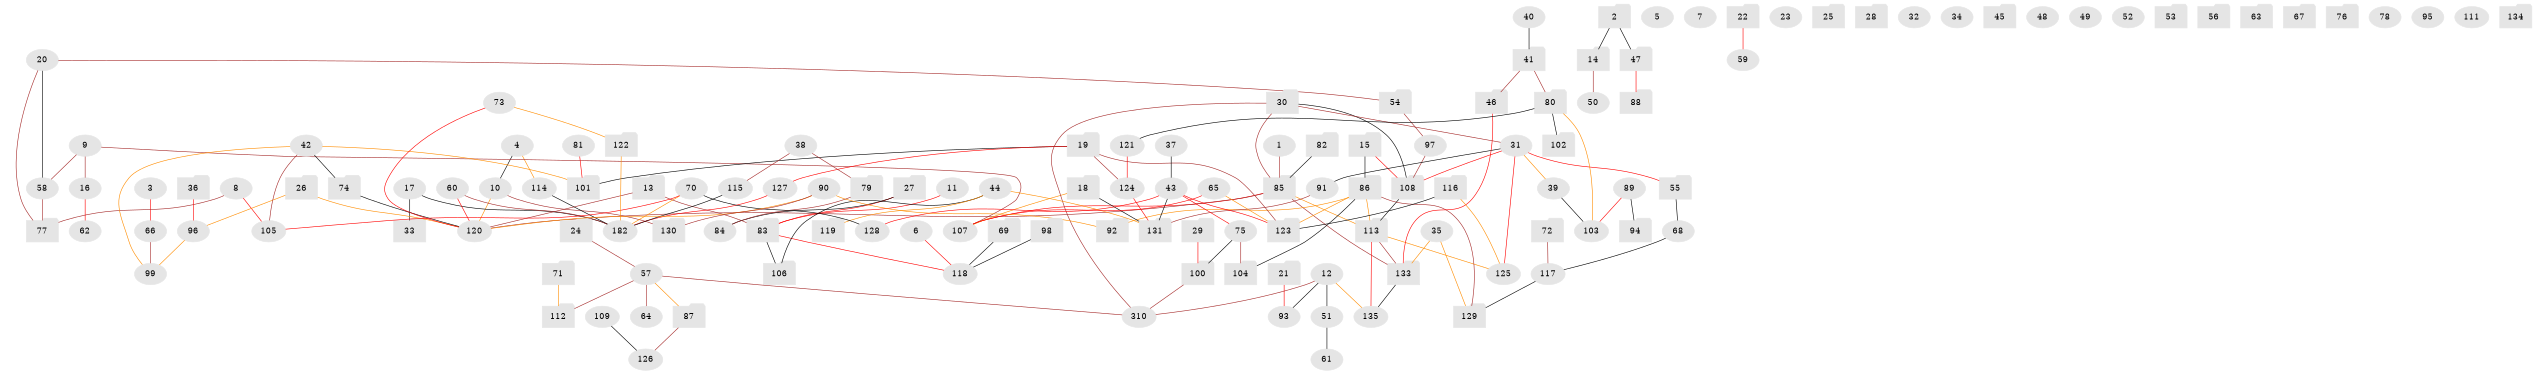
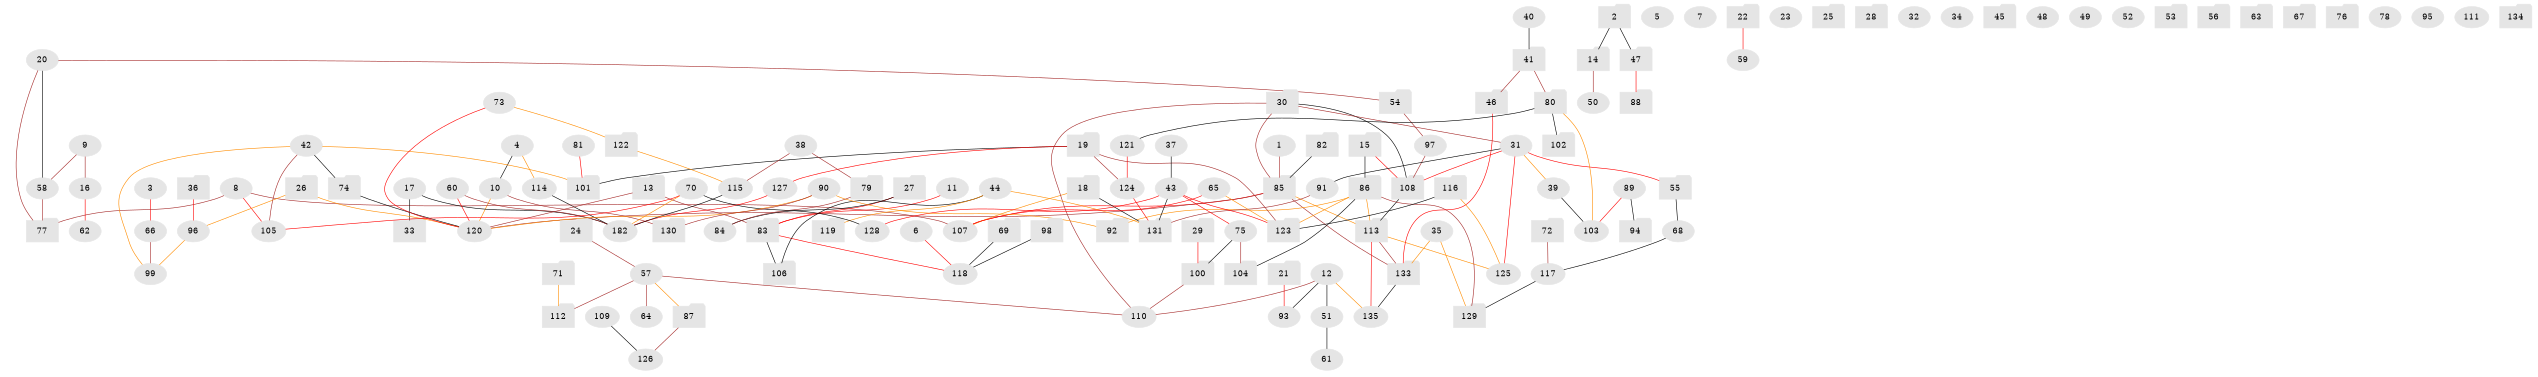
(596, 161) -> (599, 205)
(621, 188) -> (680, 166)
(1139, 317) -> (1139, 317)
